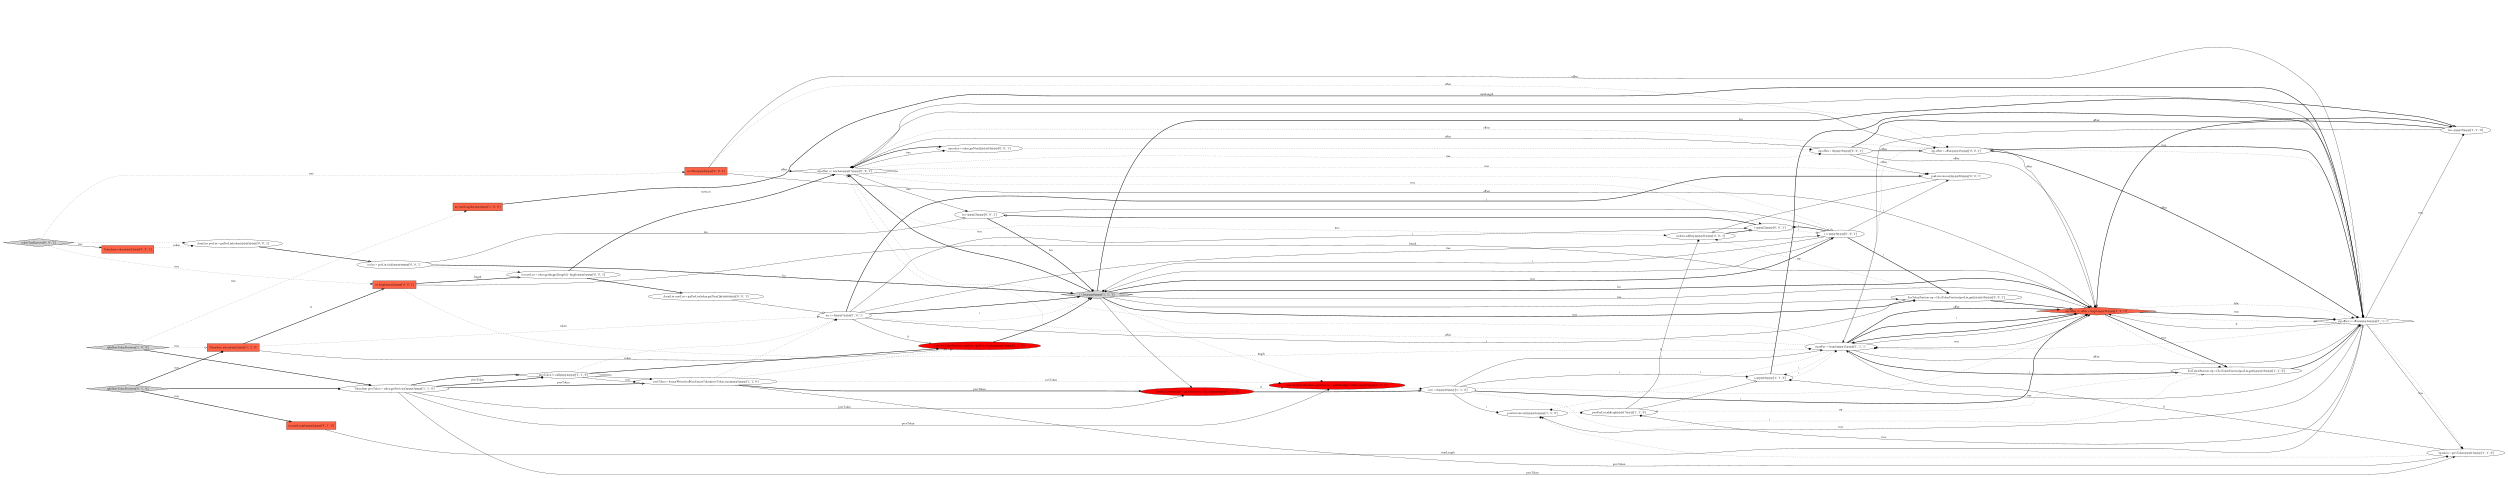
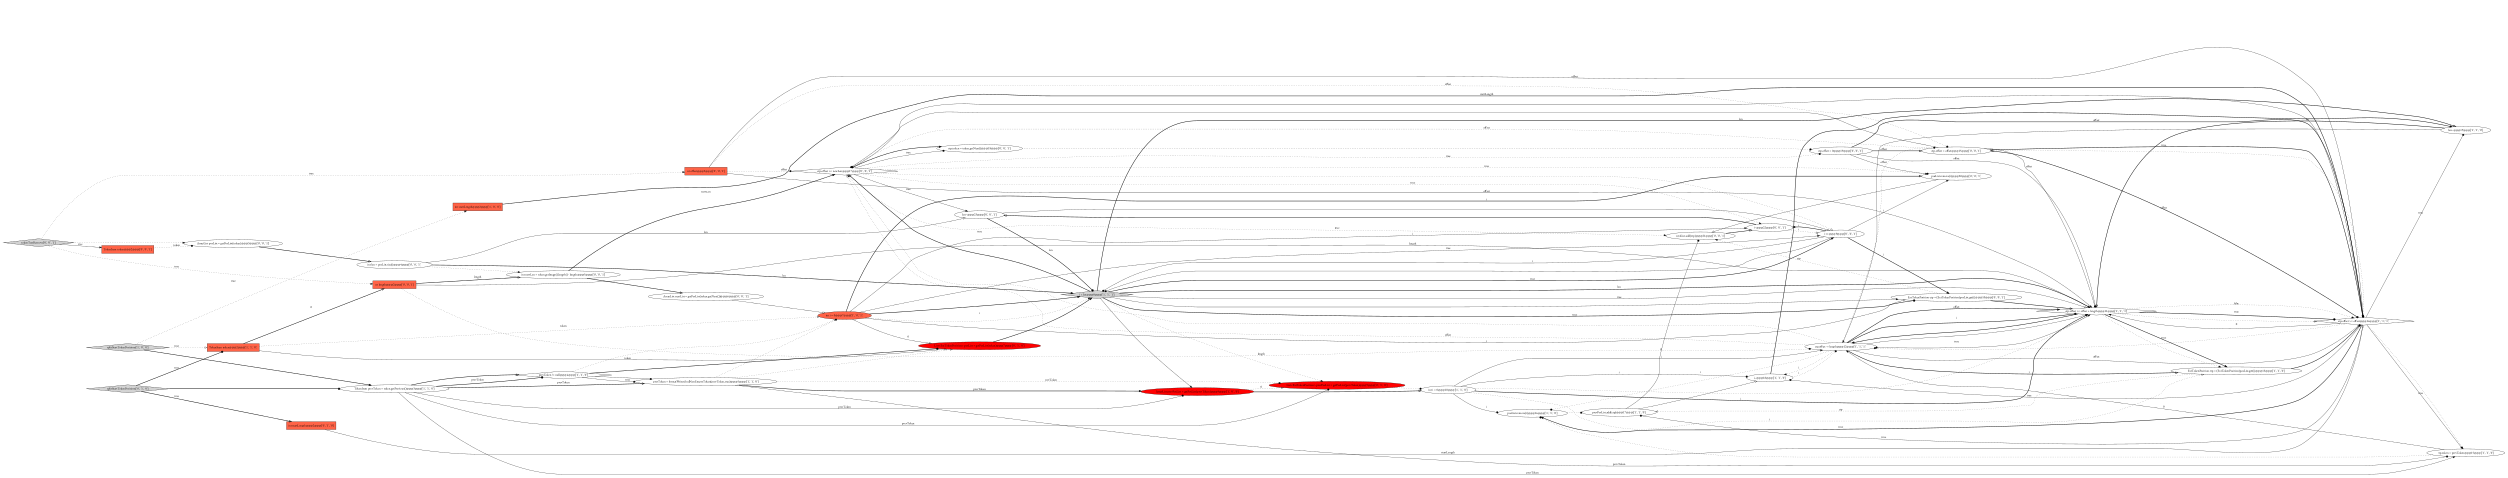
(1334, 138) -> none
(2096, 311) -> (2096, 311)
(845, 316) -> (845, 316)
(1971, 427) -> (1971, 427)
